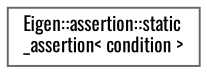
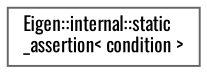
(104, 37) -> (104, 37)
